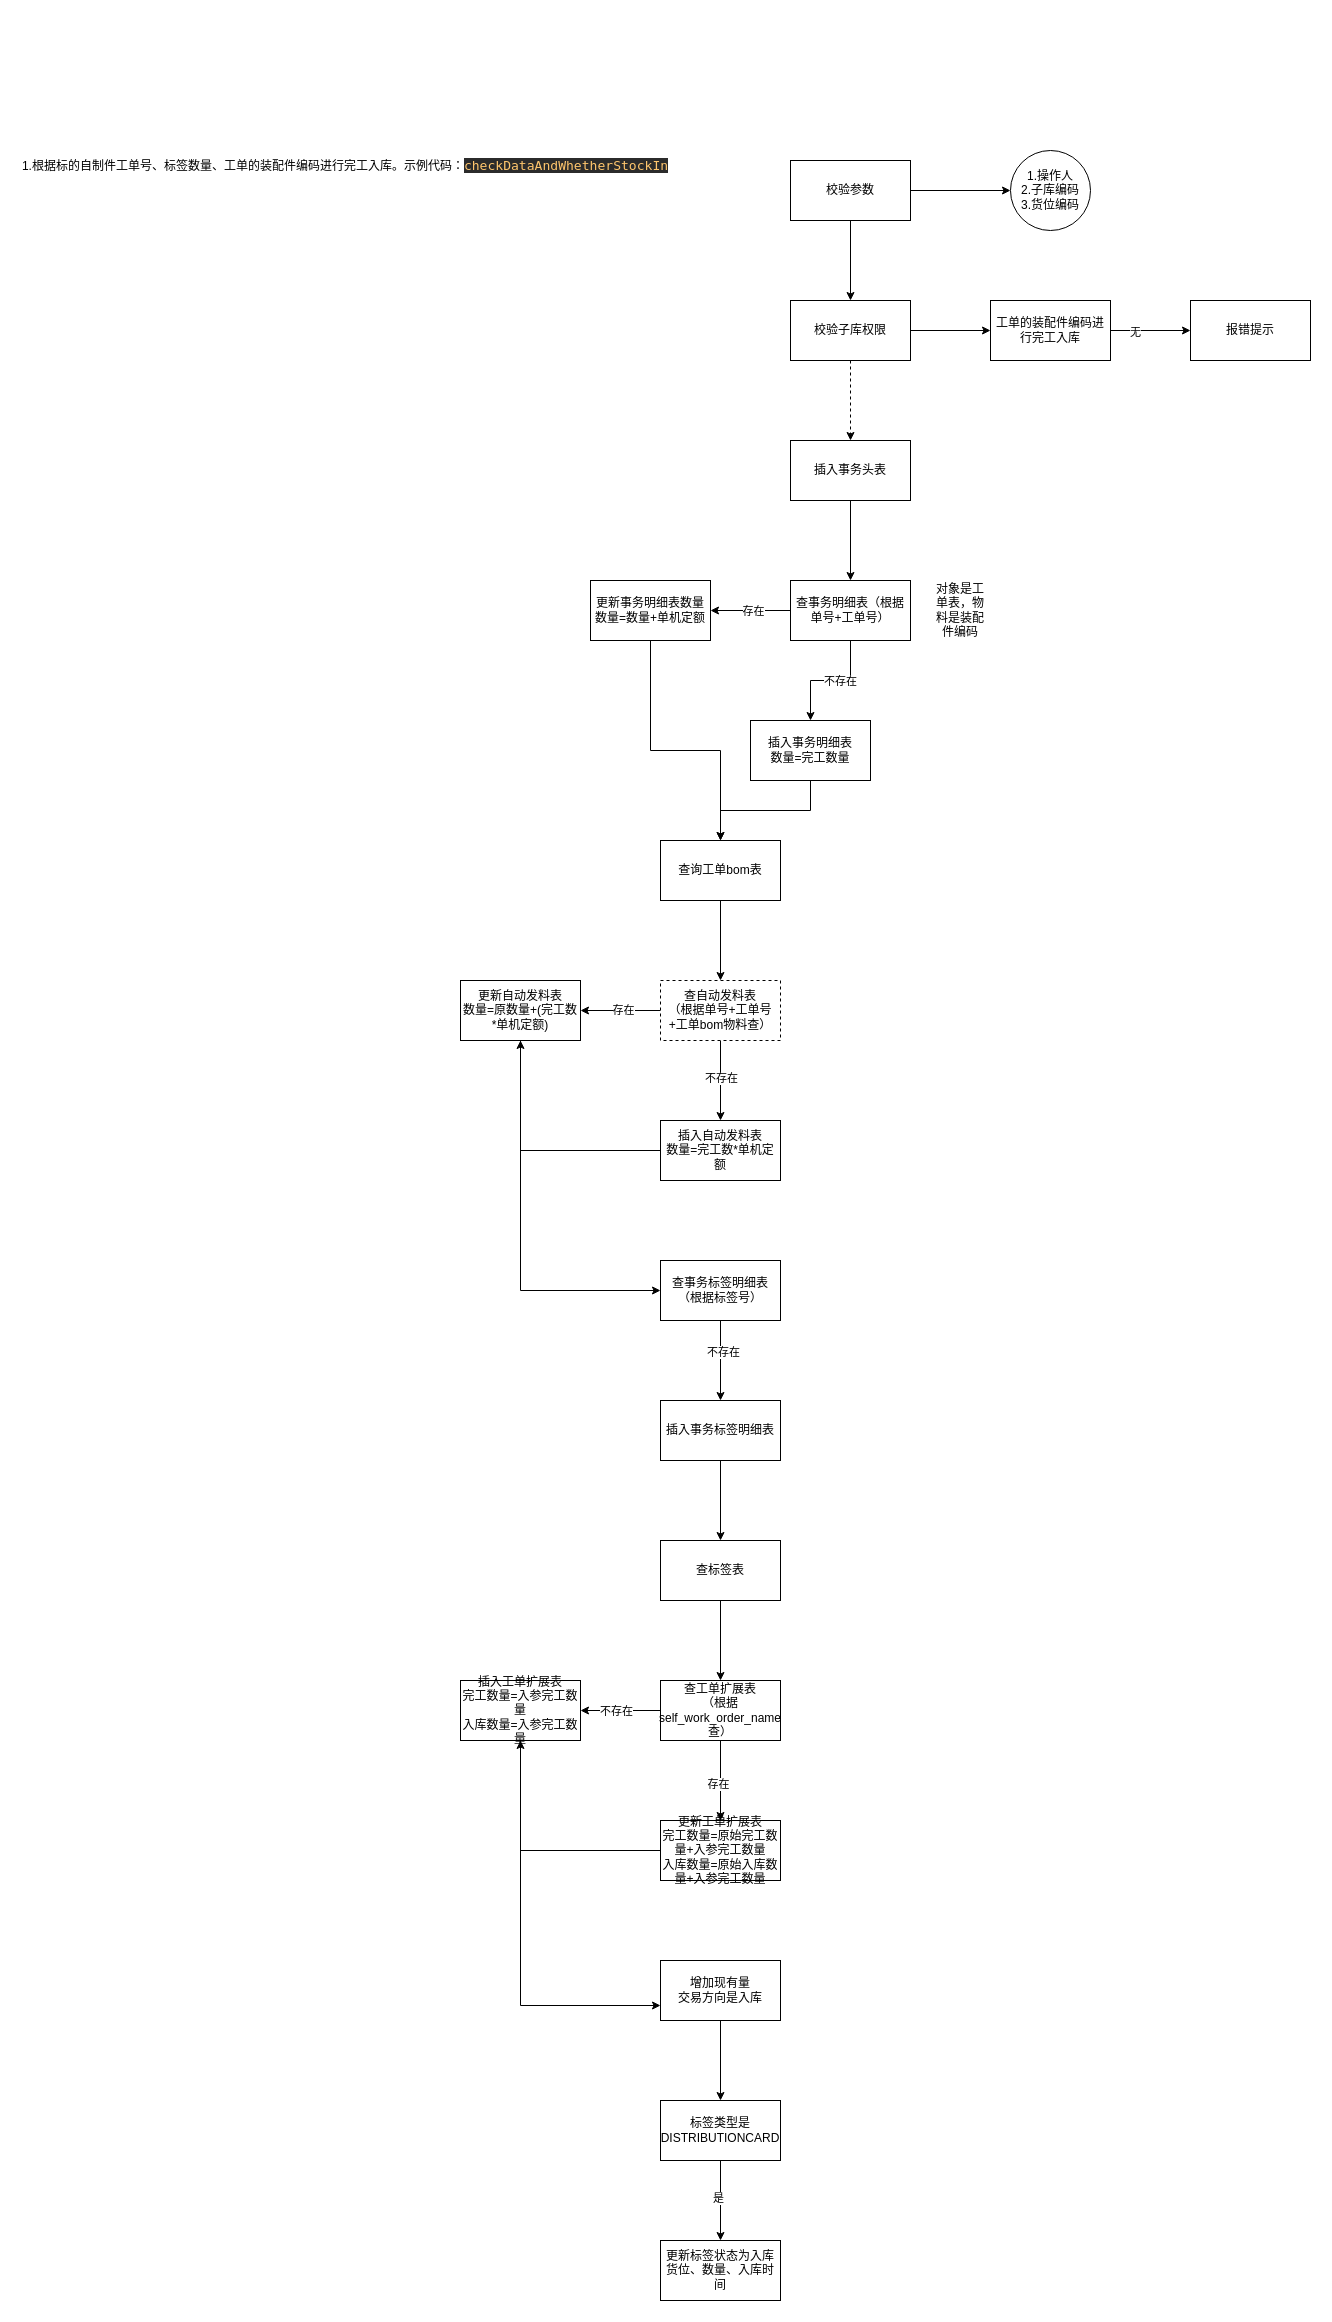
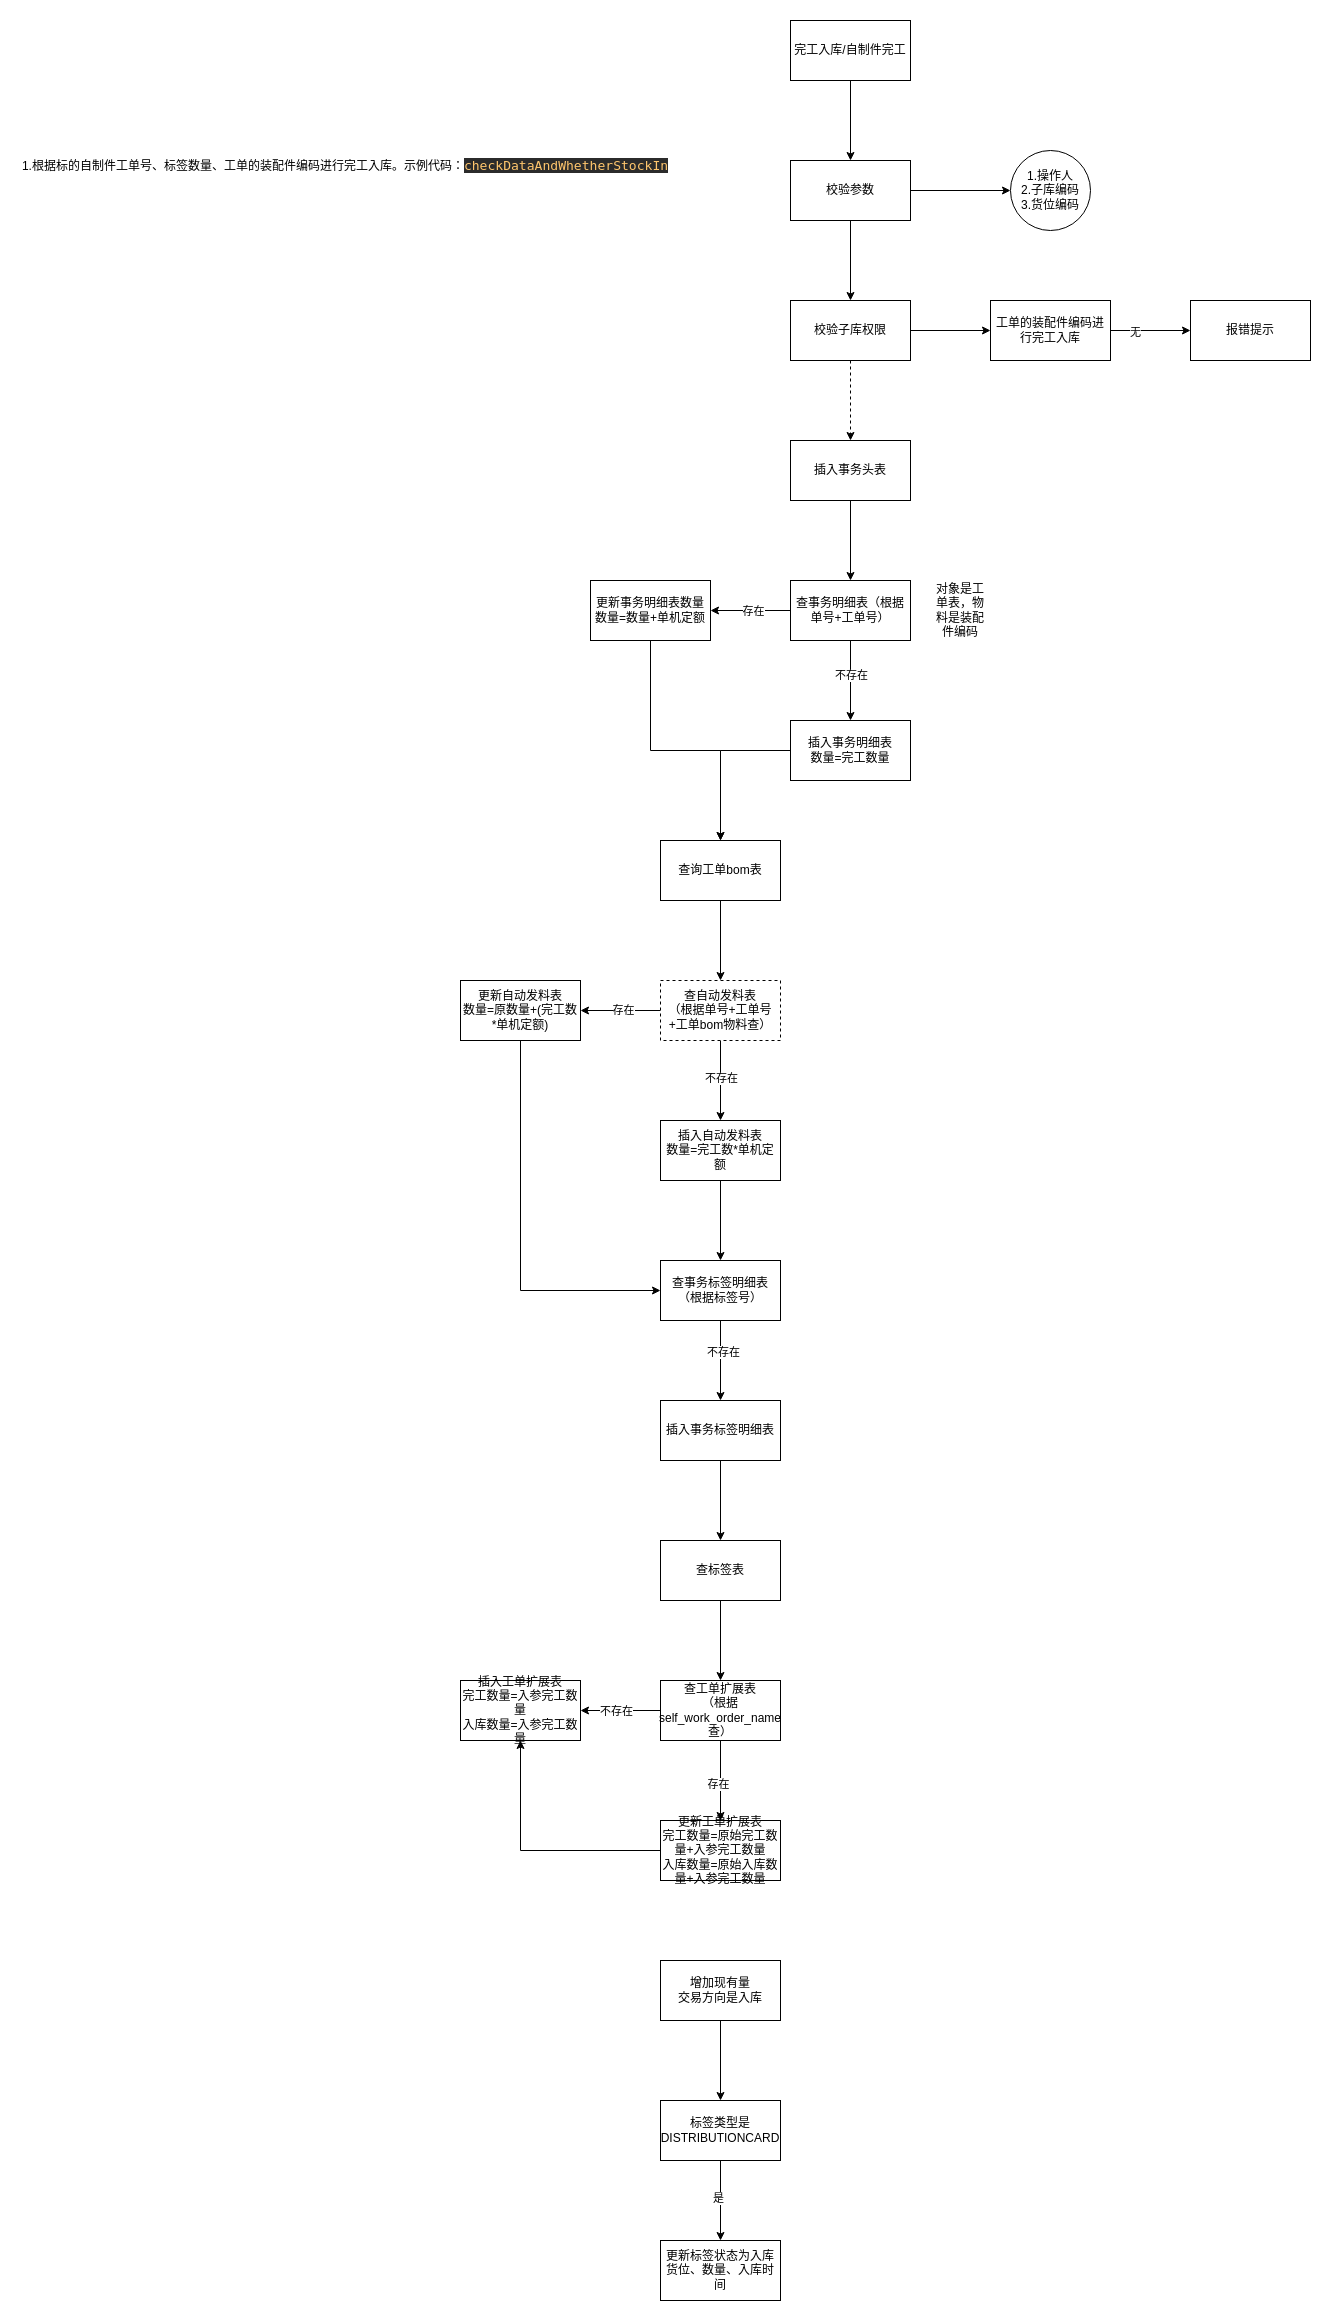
none -> (851, 51)
none -> (851, 117)
(811, 751) -> (851, 751)
(592, 1151) -> (721, 1217)
(521, 1995) -> none
